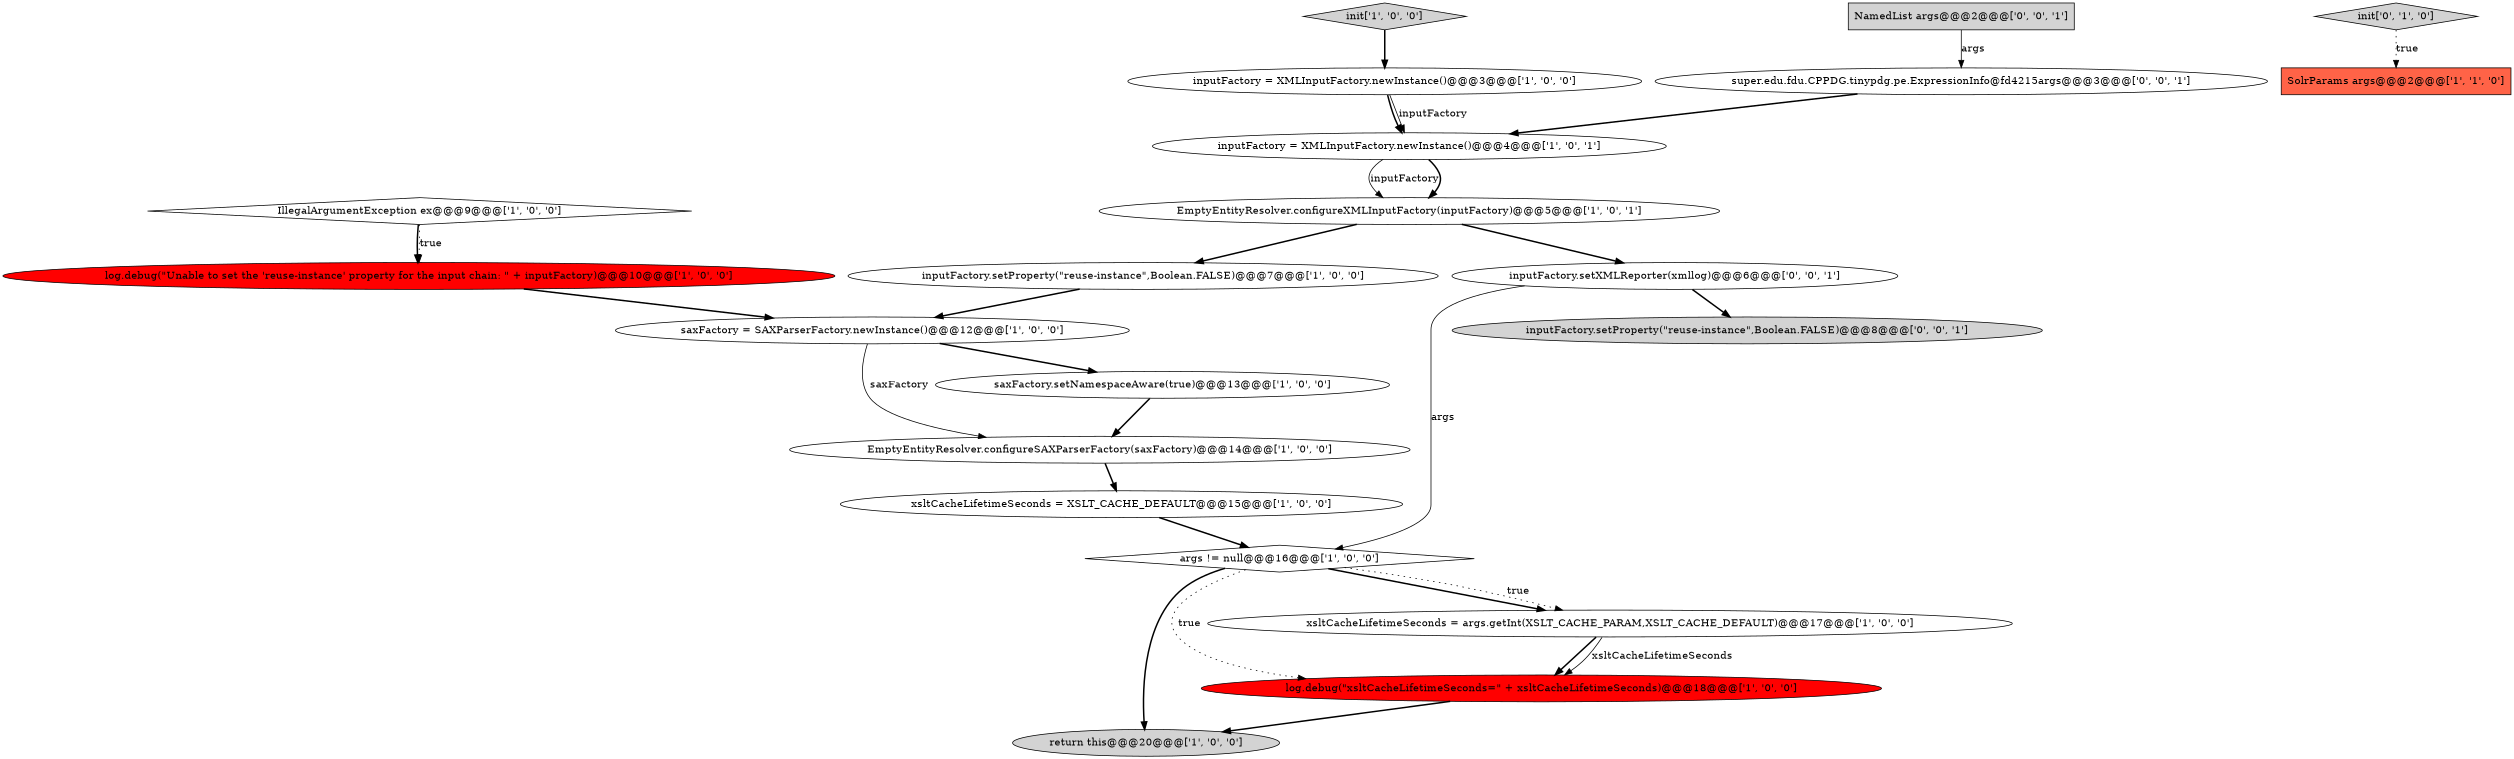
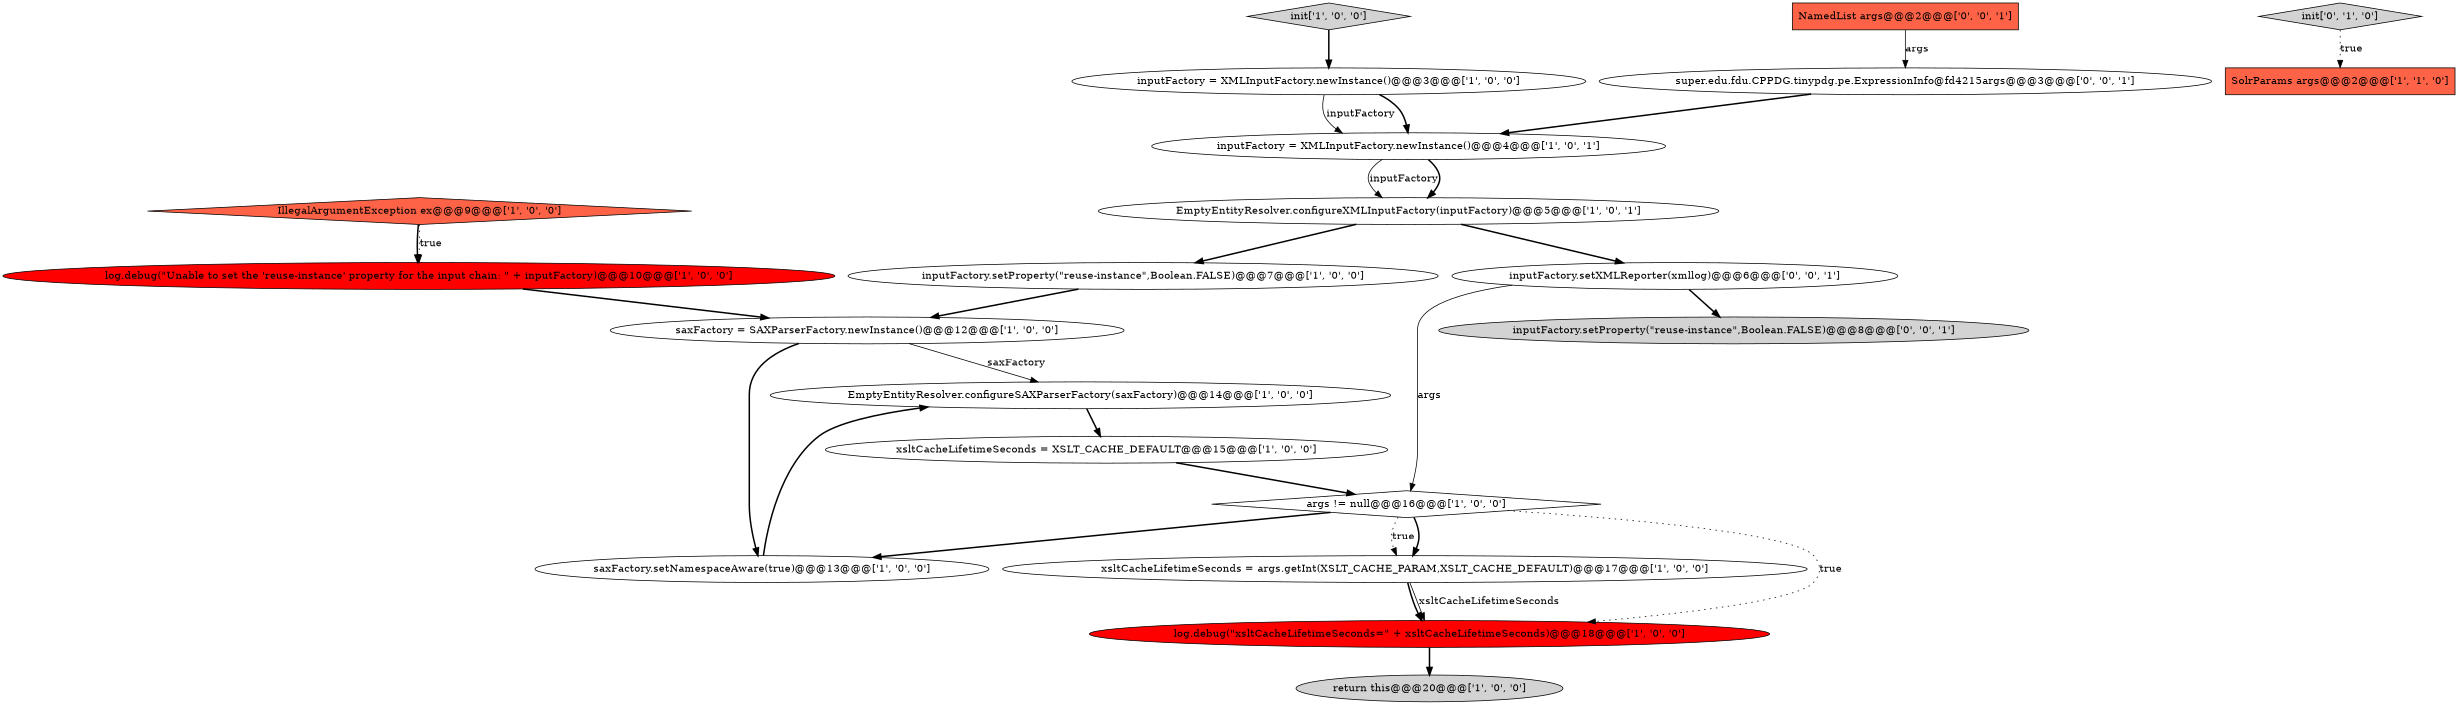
(1961, 16) -> (1905, 16)
(420, 211) -> (420, 211)
(1156, 628) -> (1106, 535)
